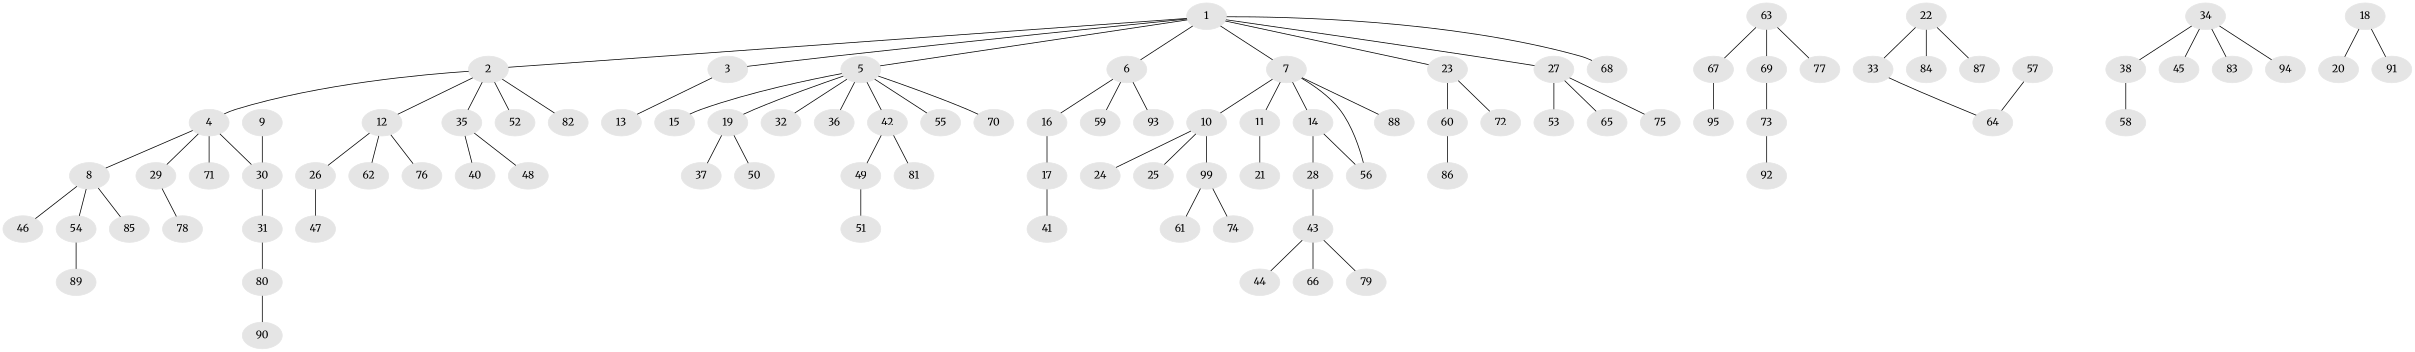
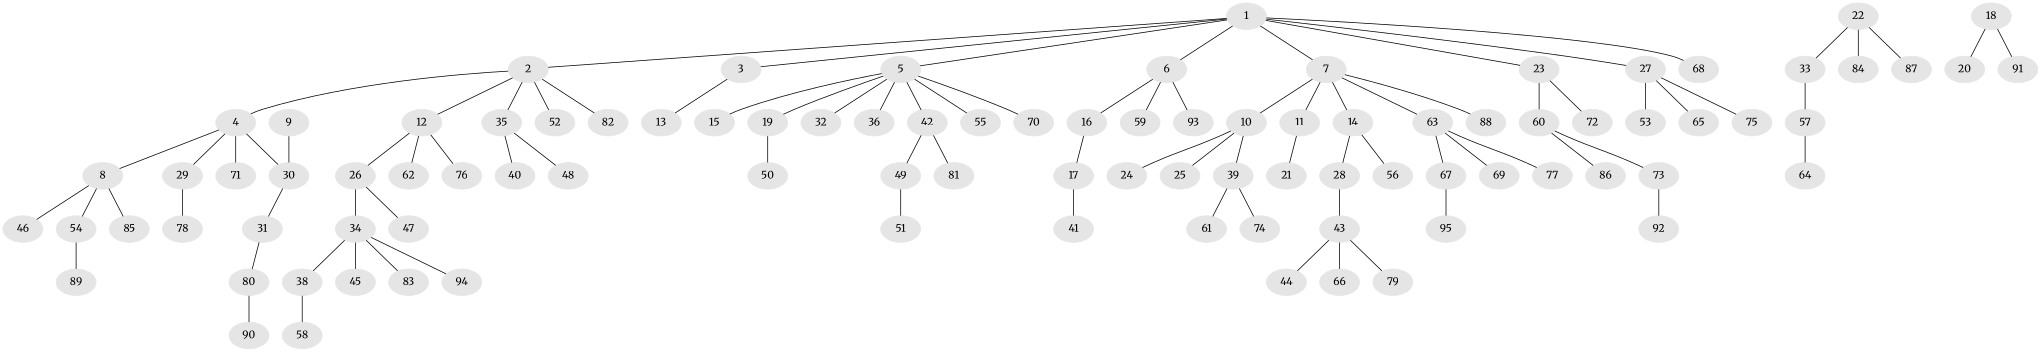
(1767, 96) -> (1599, 149)
(1932, 97) -> (1805, 96)
(1342, 113) -> (1379, 96)
(701, 176) -> none
(1207, 176) -> (1233, 176)
none -> (355, 203)
